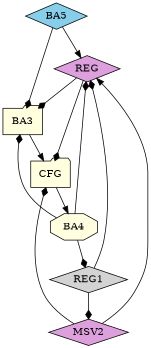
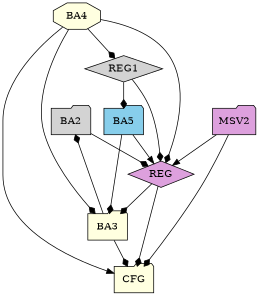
(56, 16) -> (124, 122)
none -> (71, 122)
(35, 145) -> (119, 249)
(61, 197) -> (3, 166)
(89, 302) -> (124, 91)
(89, 332) -> (234, 122)
